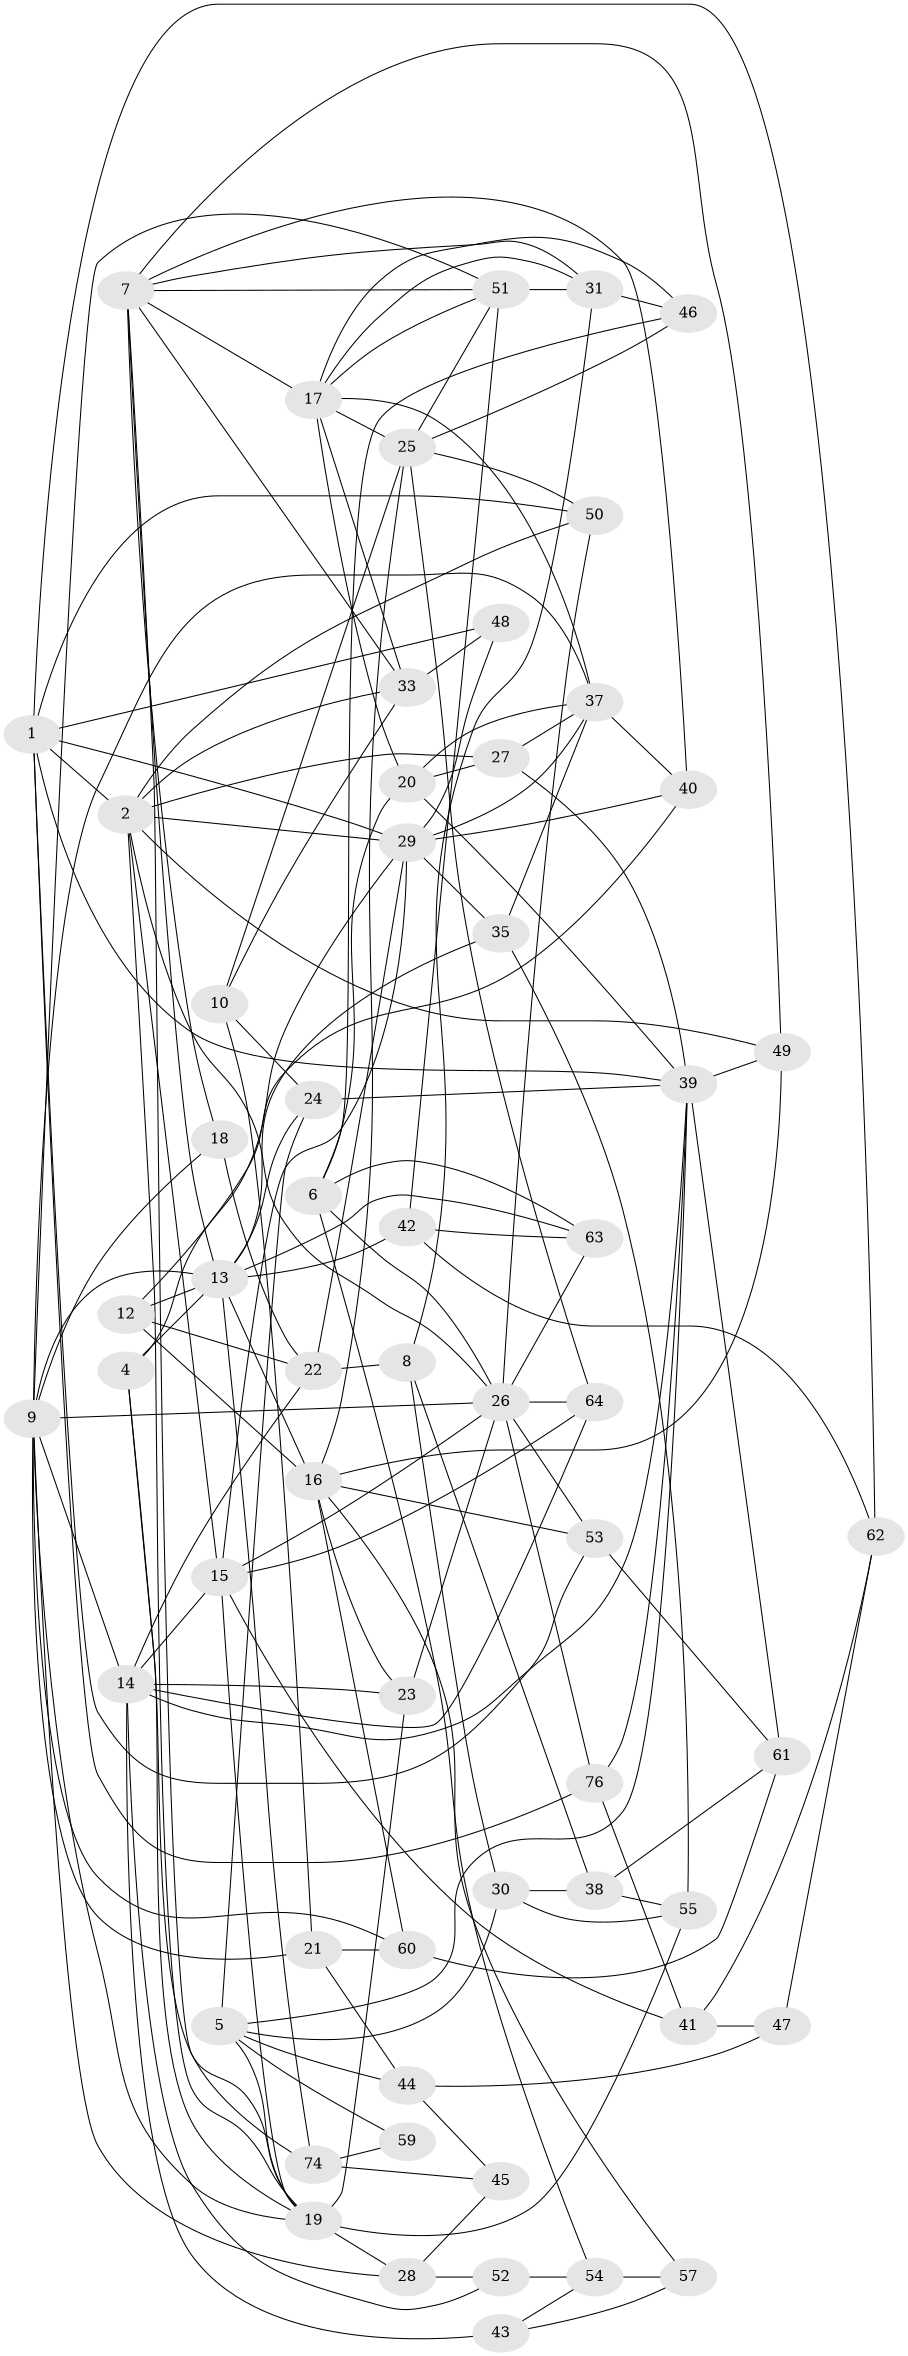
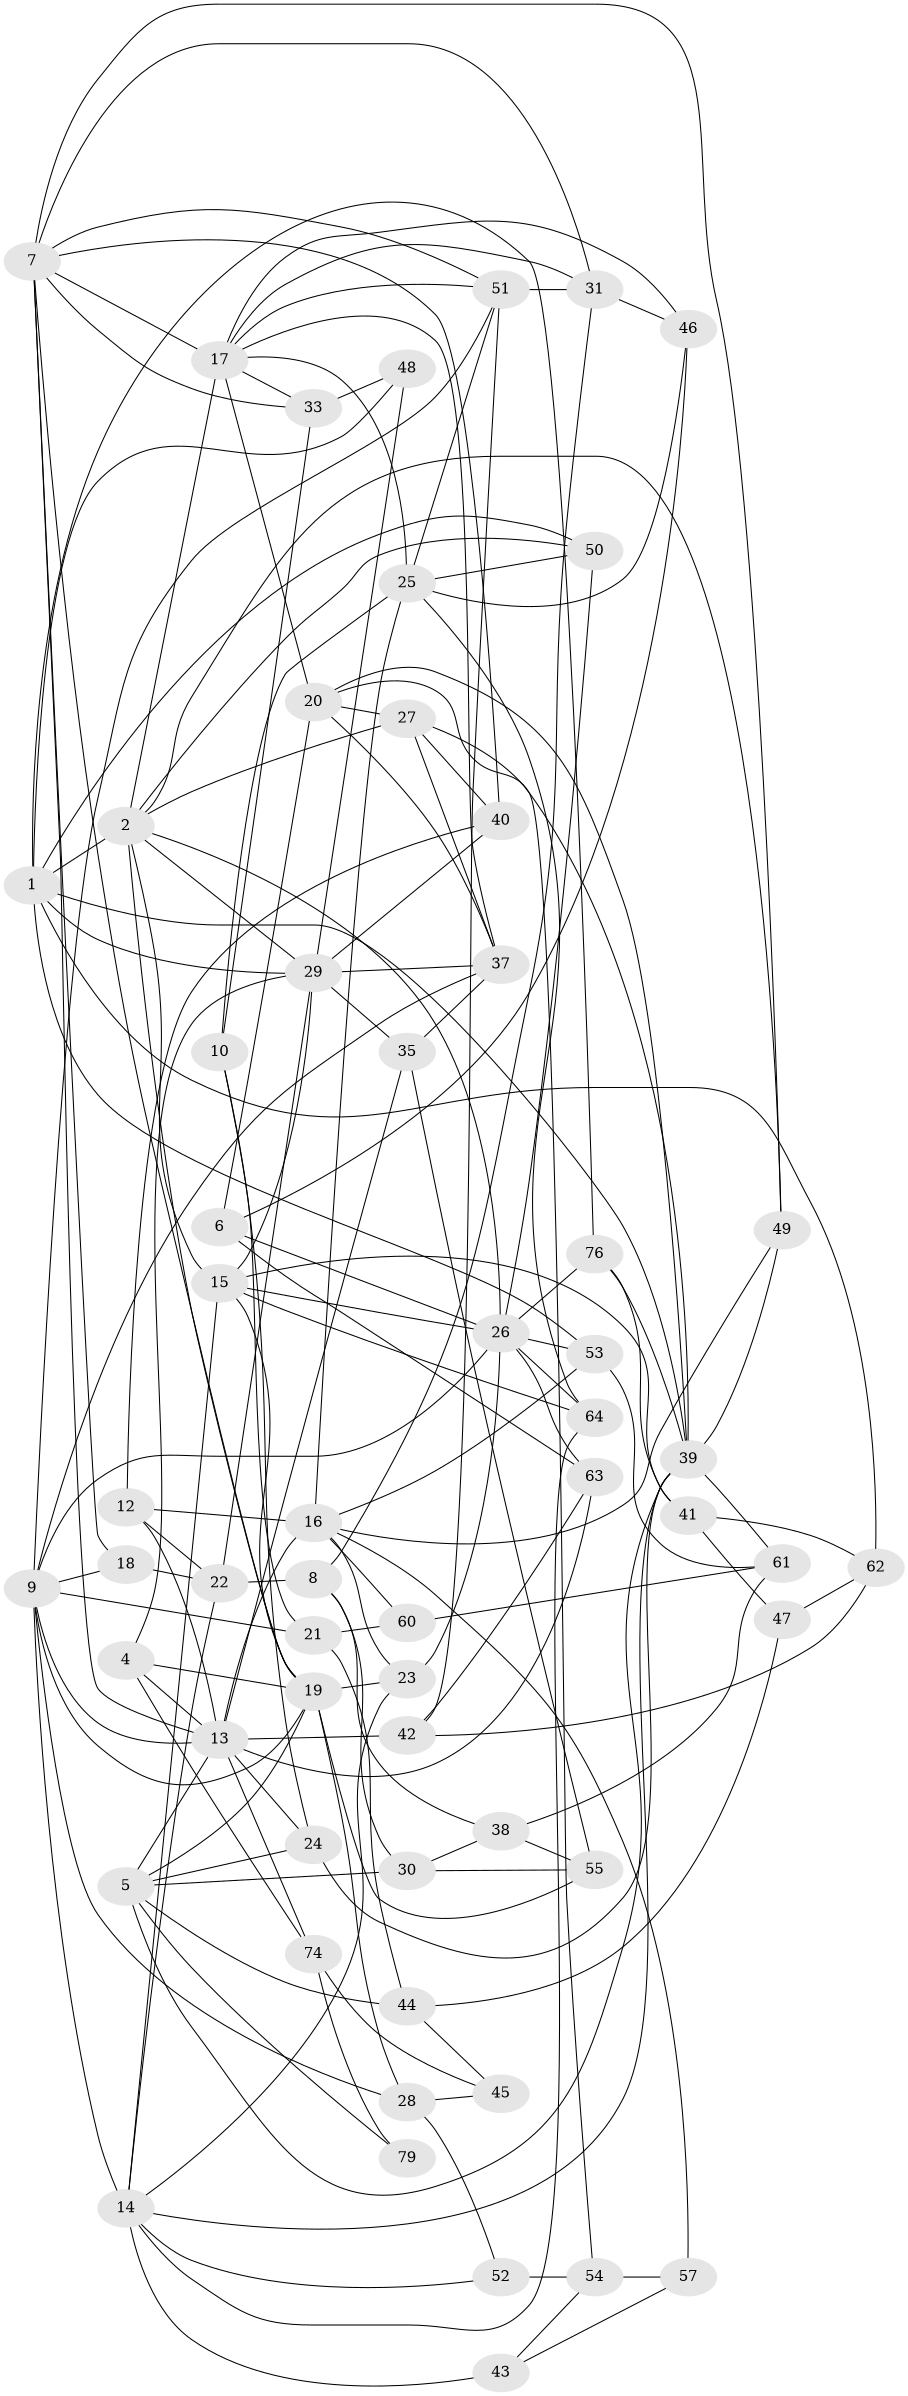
(253, 729) -> (171, 604)
(642, 746) -> (454, 770)
(422, 1606) -> (558, 1316)
none -> (185, 1794)
(89, 1862) -> none
(407, 2142) -> (407, 2158)
